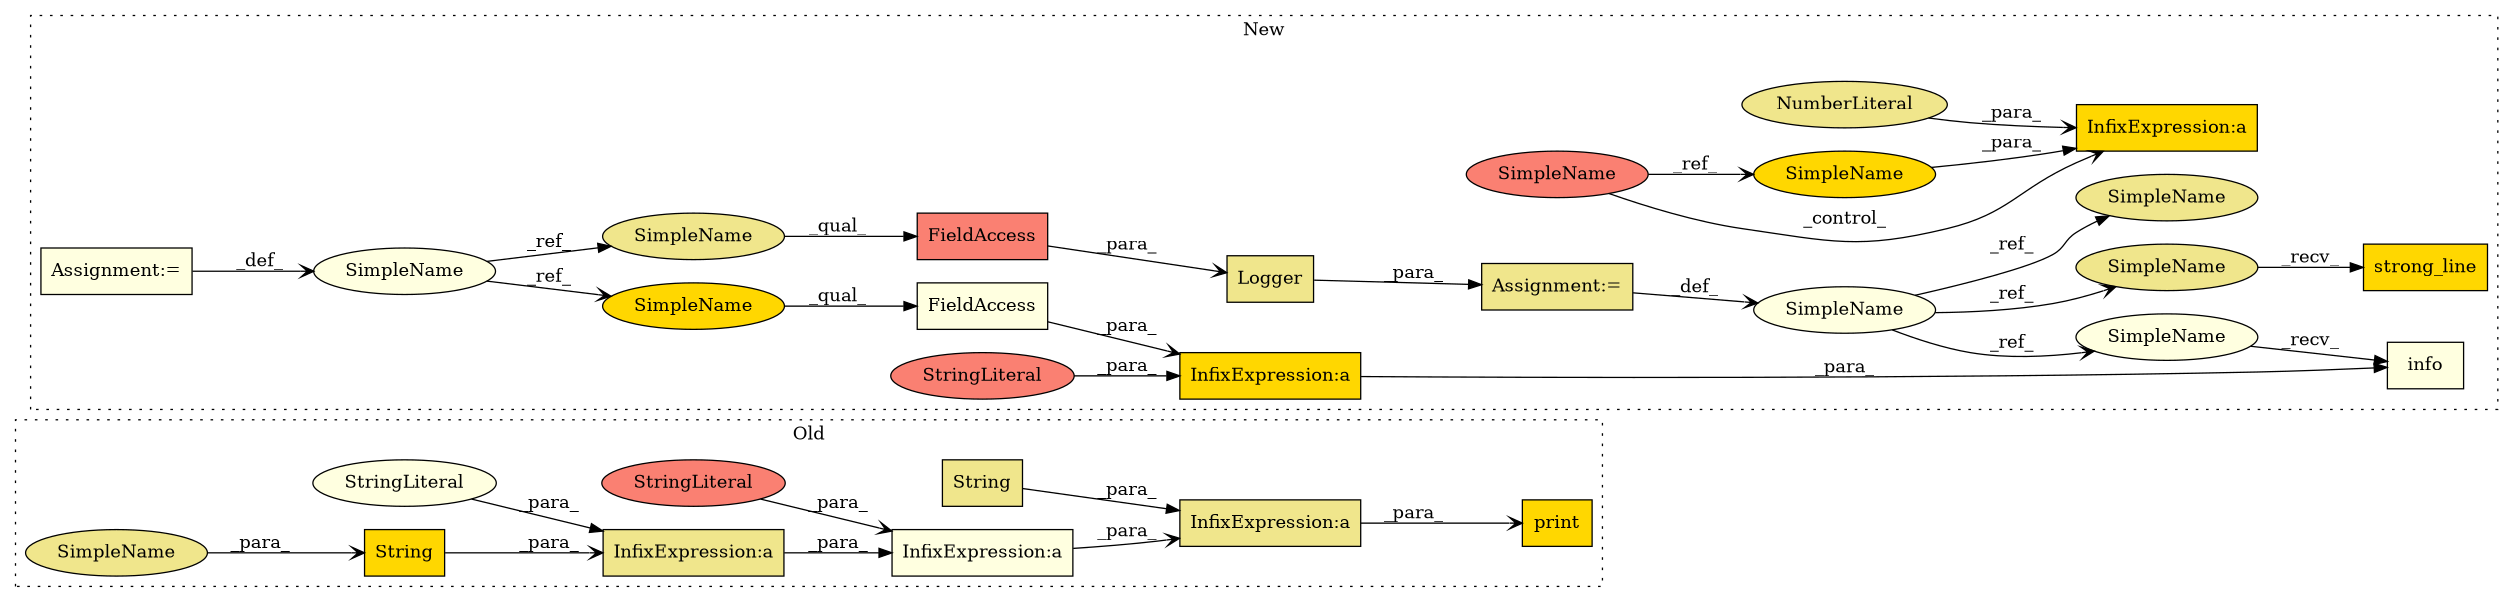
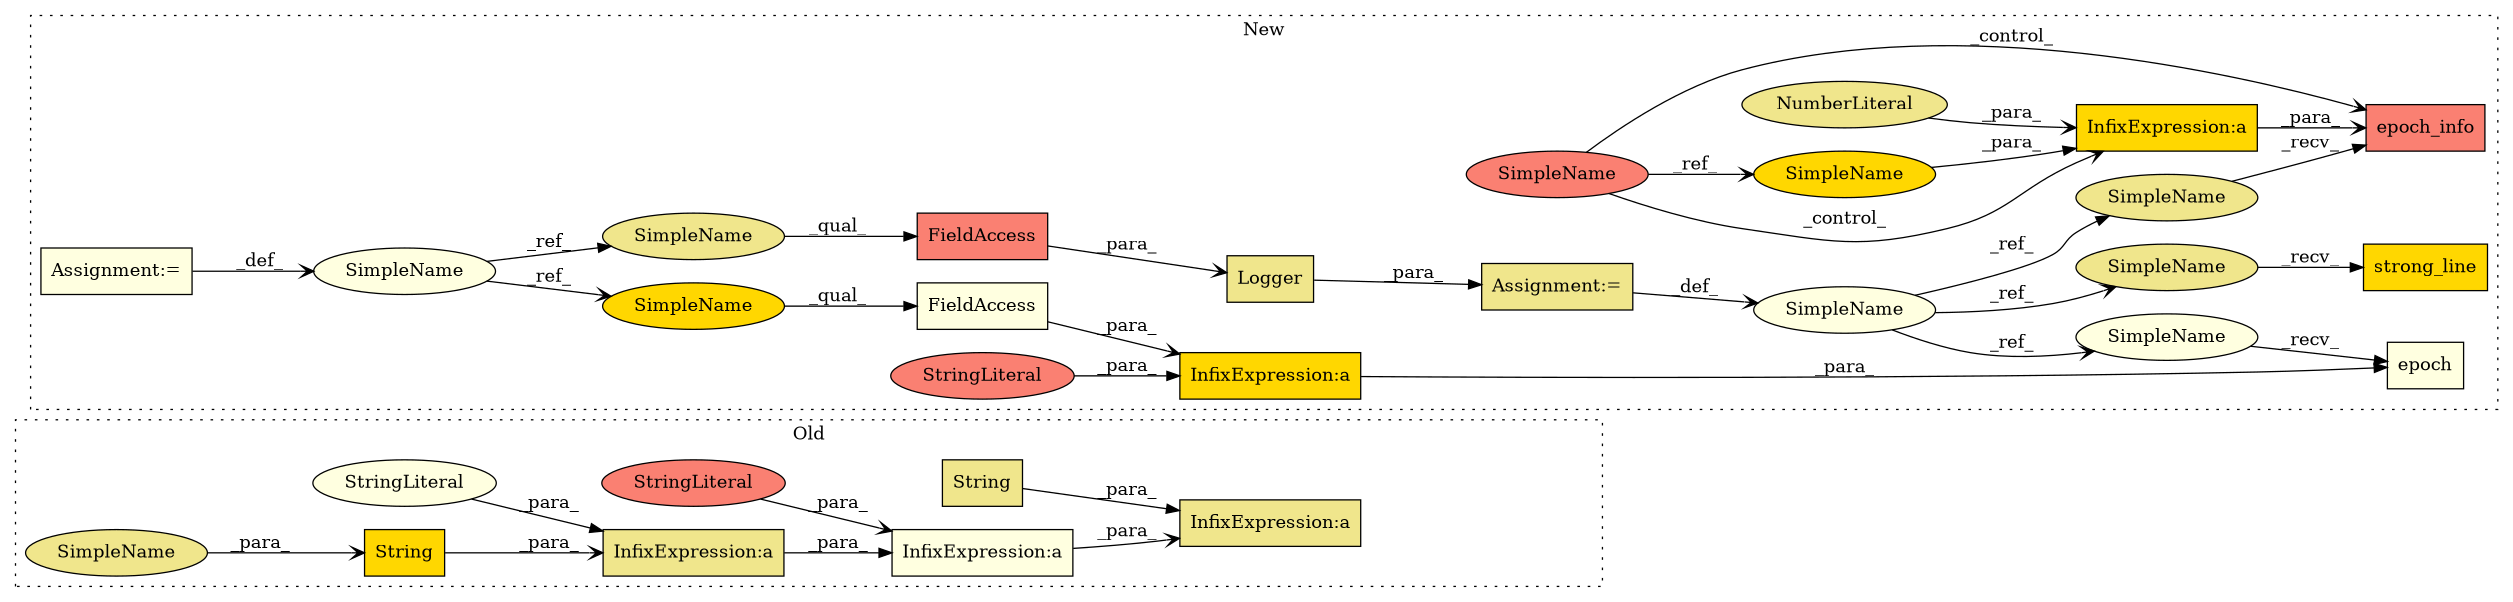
none -> (2425, 128)
(2425, 366) -> (2425, 366)
(1557, 523) -> none
